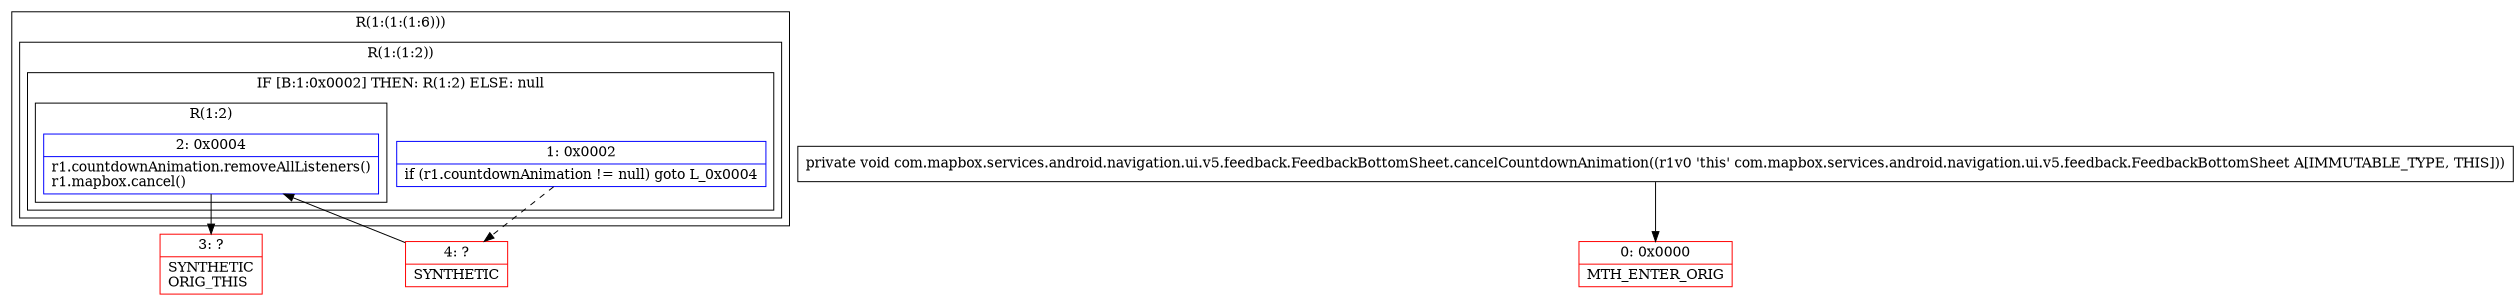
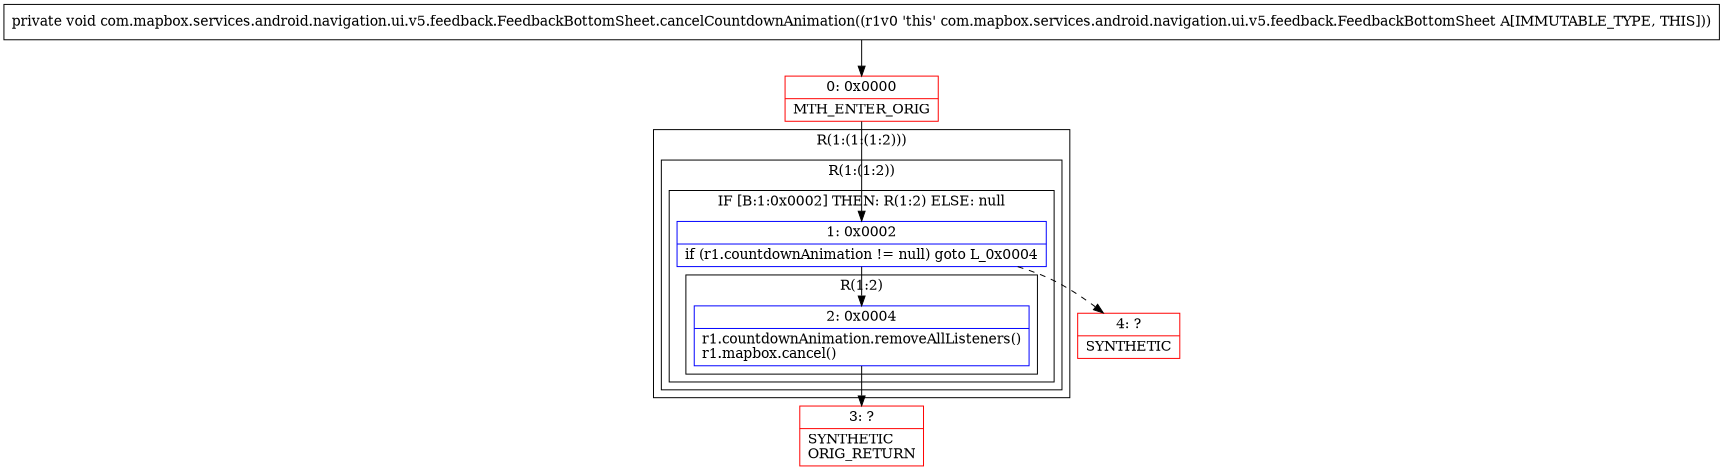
(401, 23) -> (862, 141)
none -> (862, 166)
(349, 220) -> (862, 281)
(208, 282) -> (862, 454)
